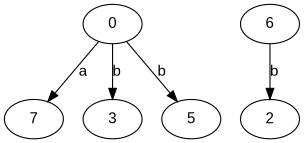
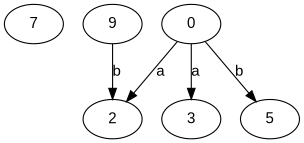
(270, 24) -> (113, 24)
(77, 67) -> (155, 67)
(117, 72) -> (196, 72)
